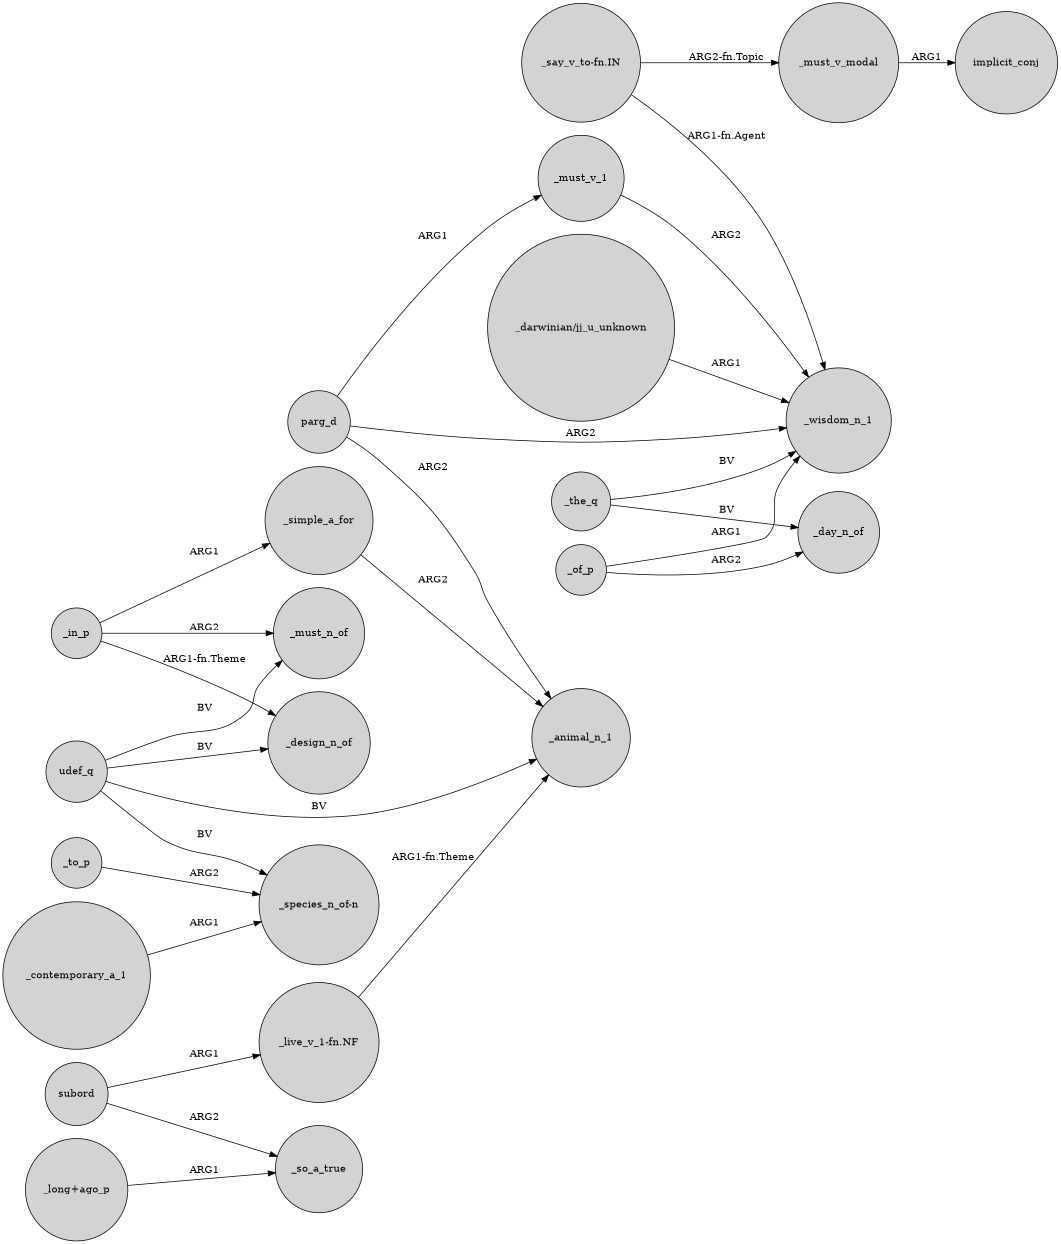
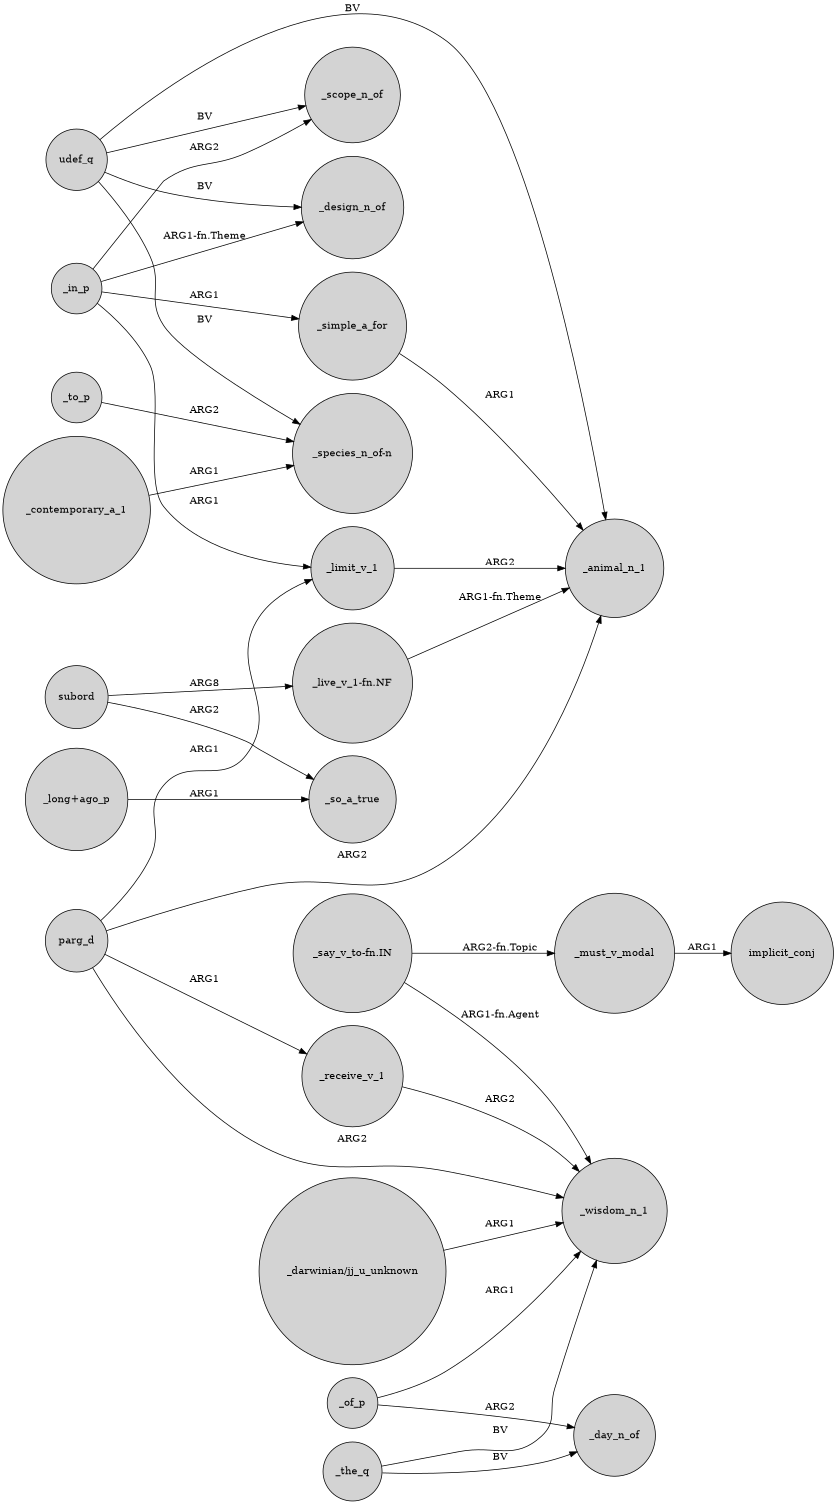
(581, 178) -> (353, 1076)
none -> (353, 568)
(433, 580) -> (500, 395)
(319, 633) -> (353, 95)
(205, 1054) -> (205, 683)
